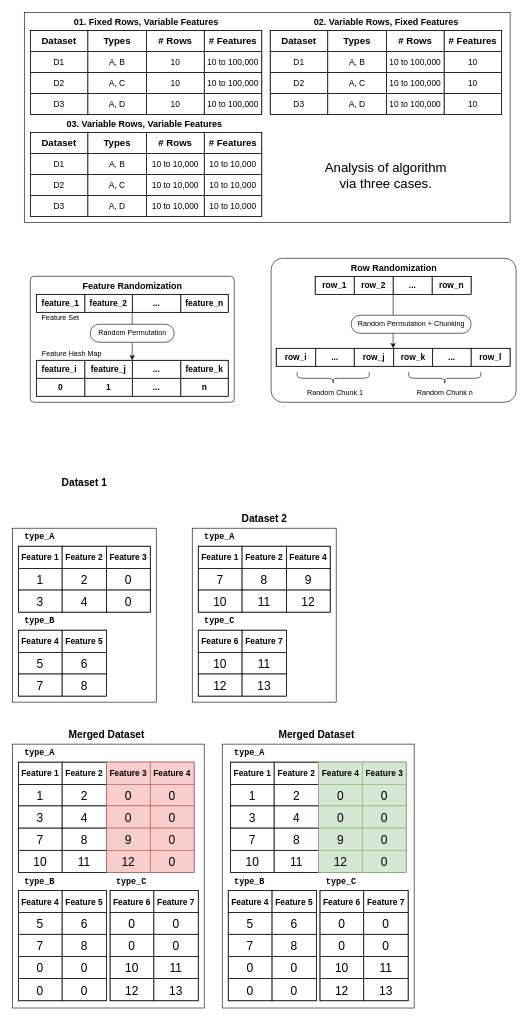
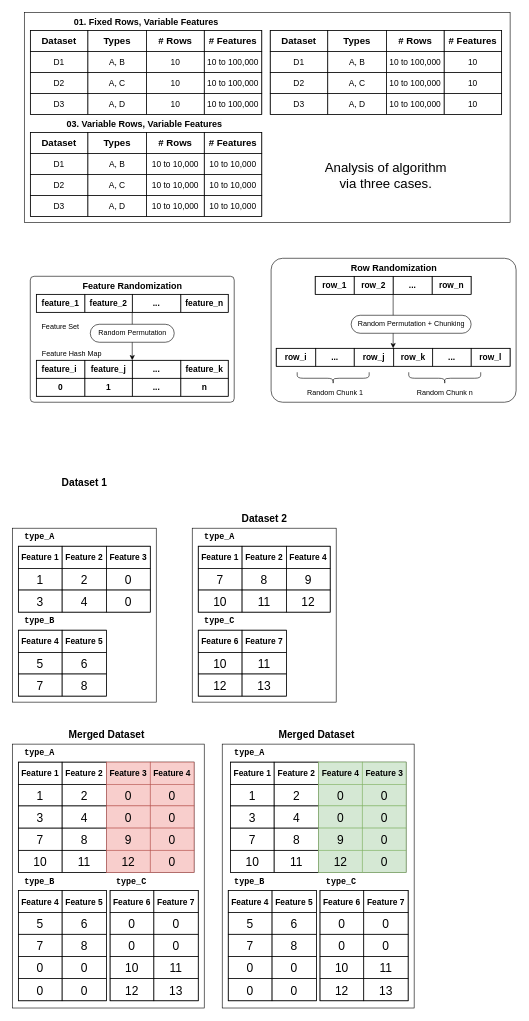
(386, 21) -> none
(60, 318) -> (60, 327)
